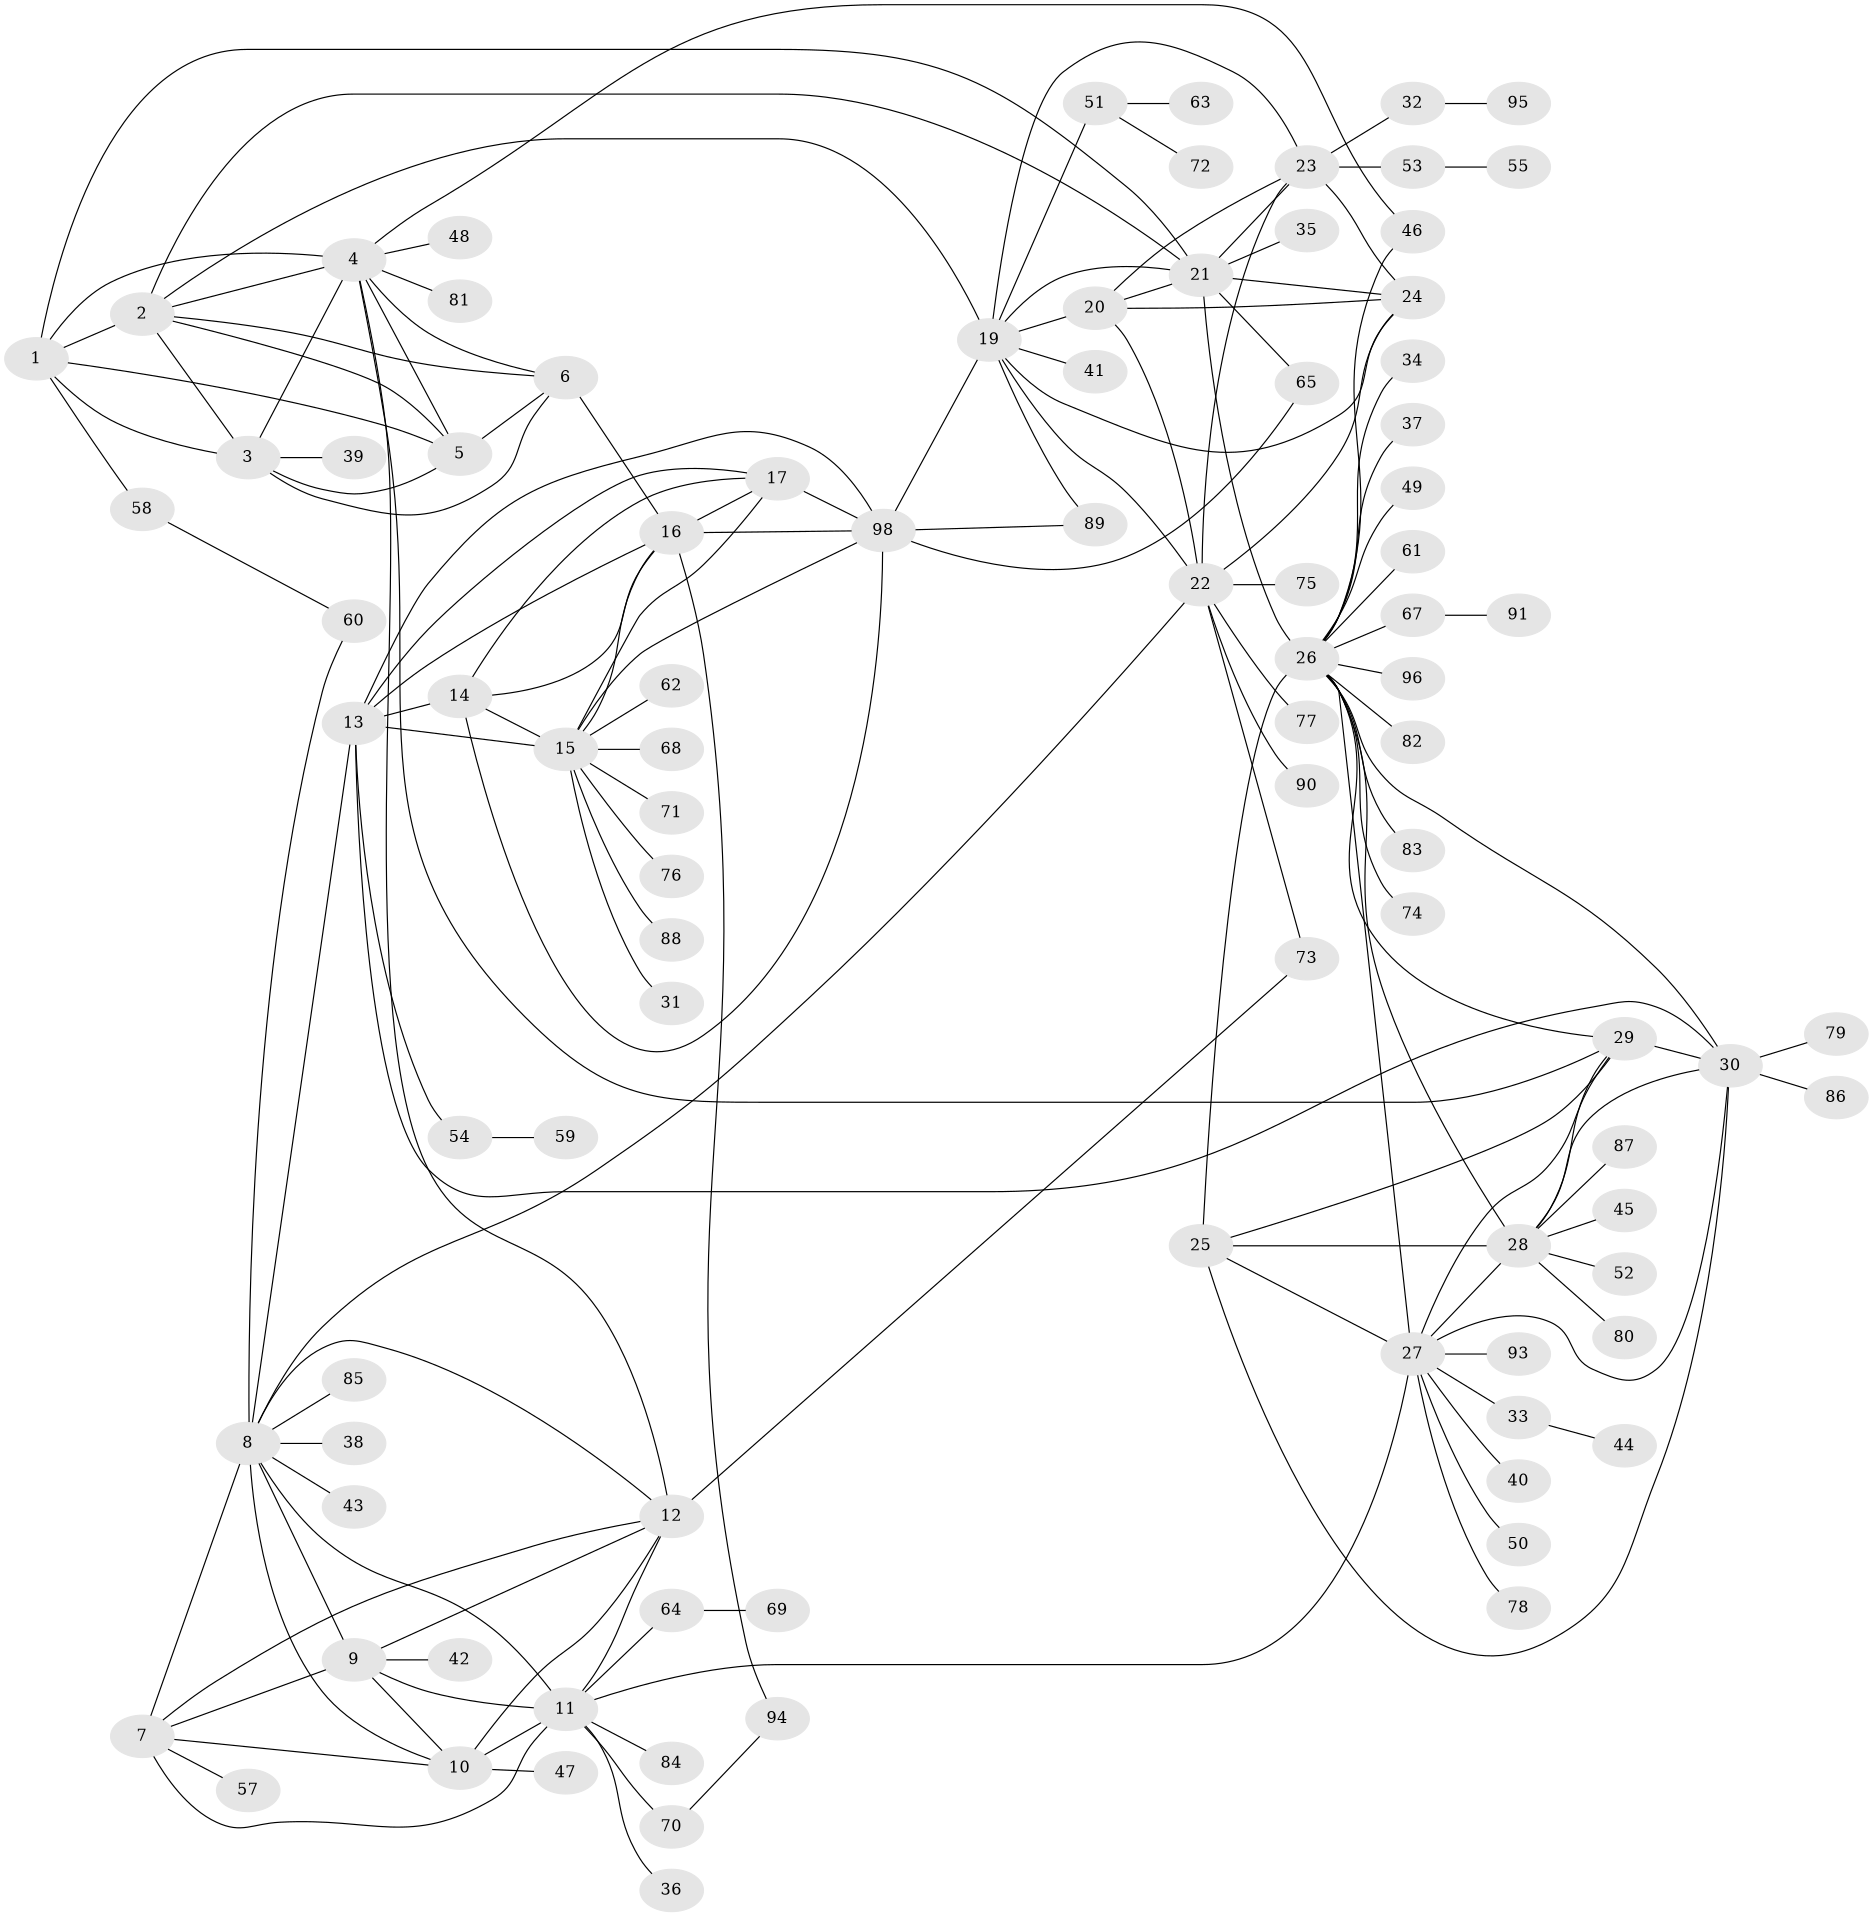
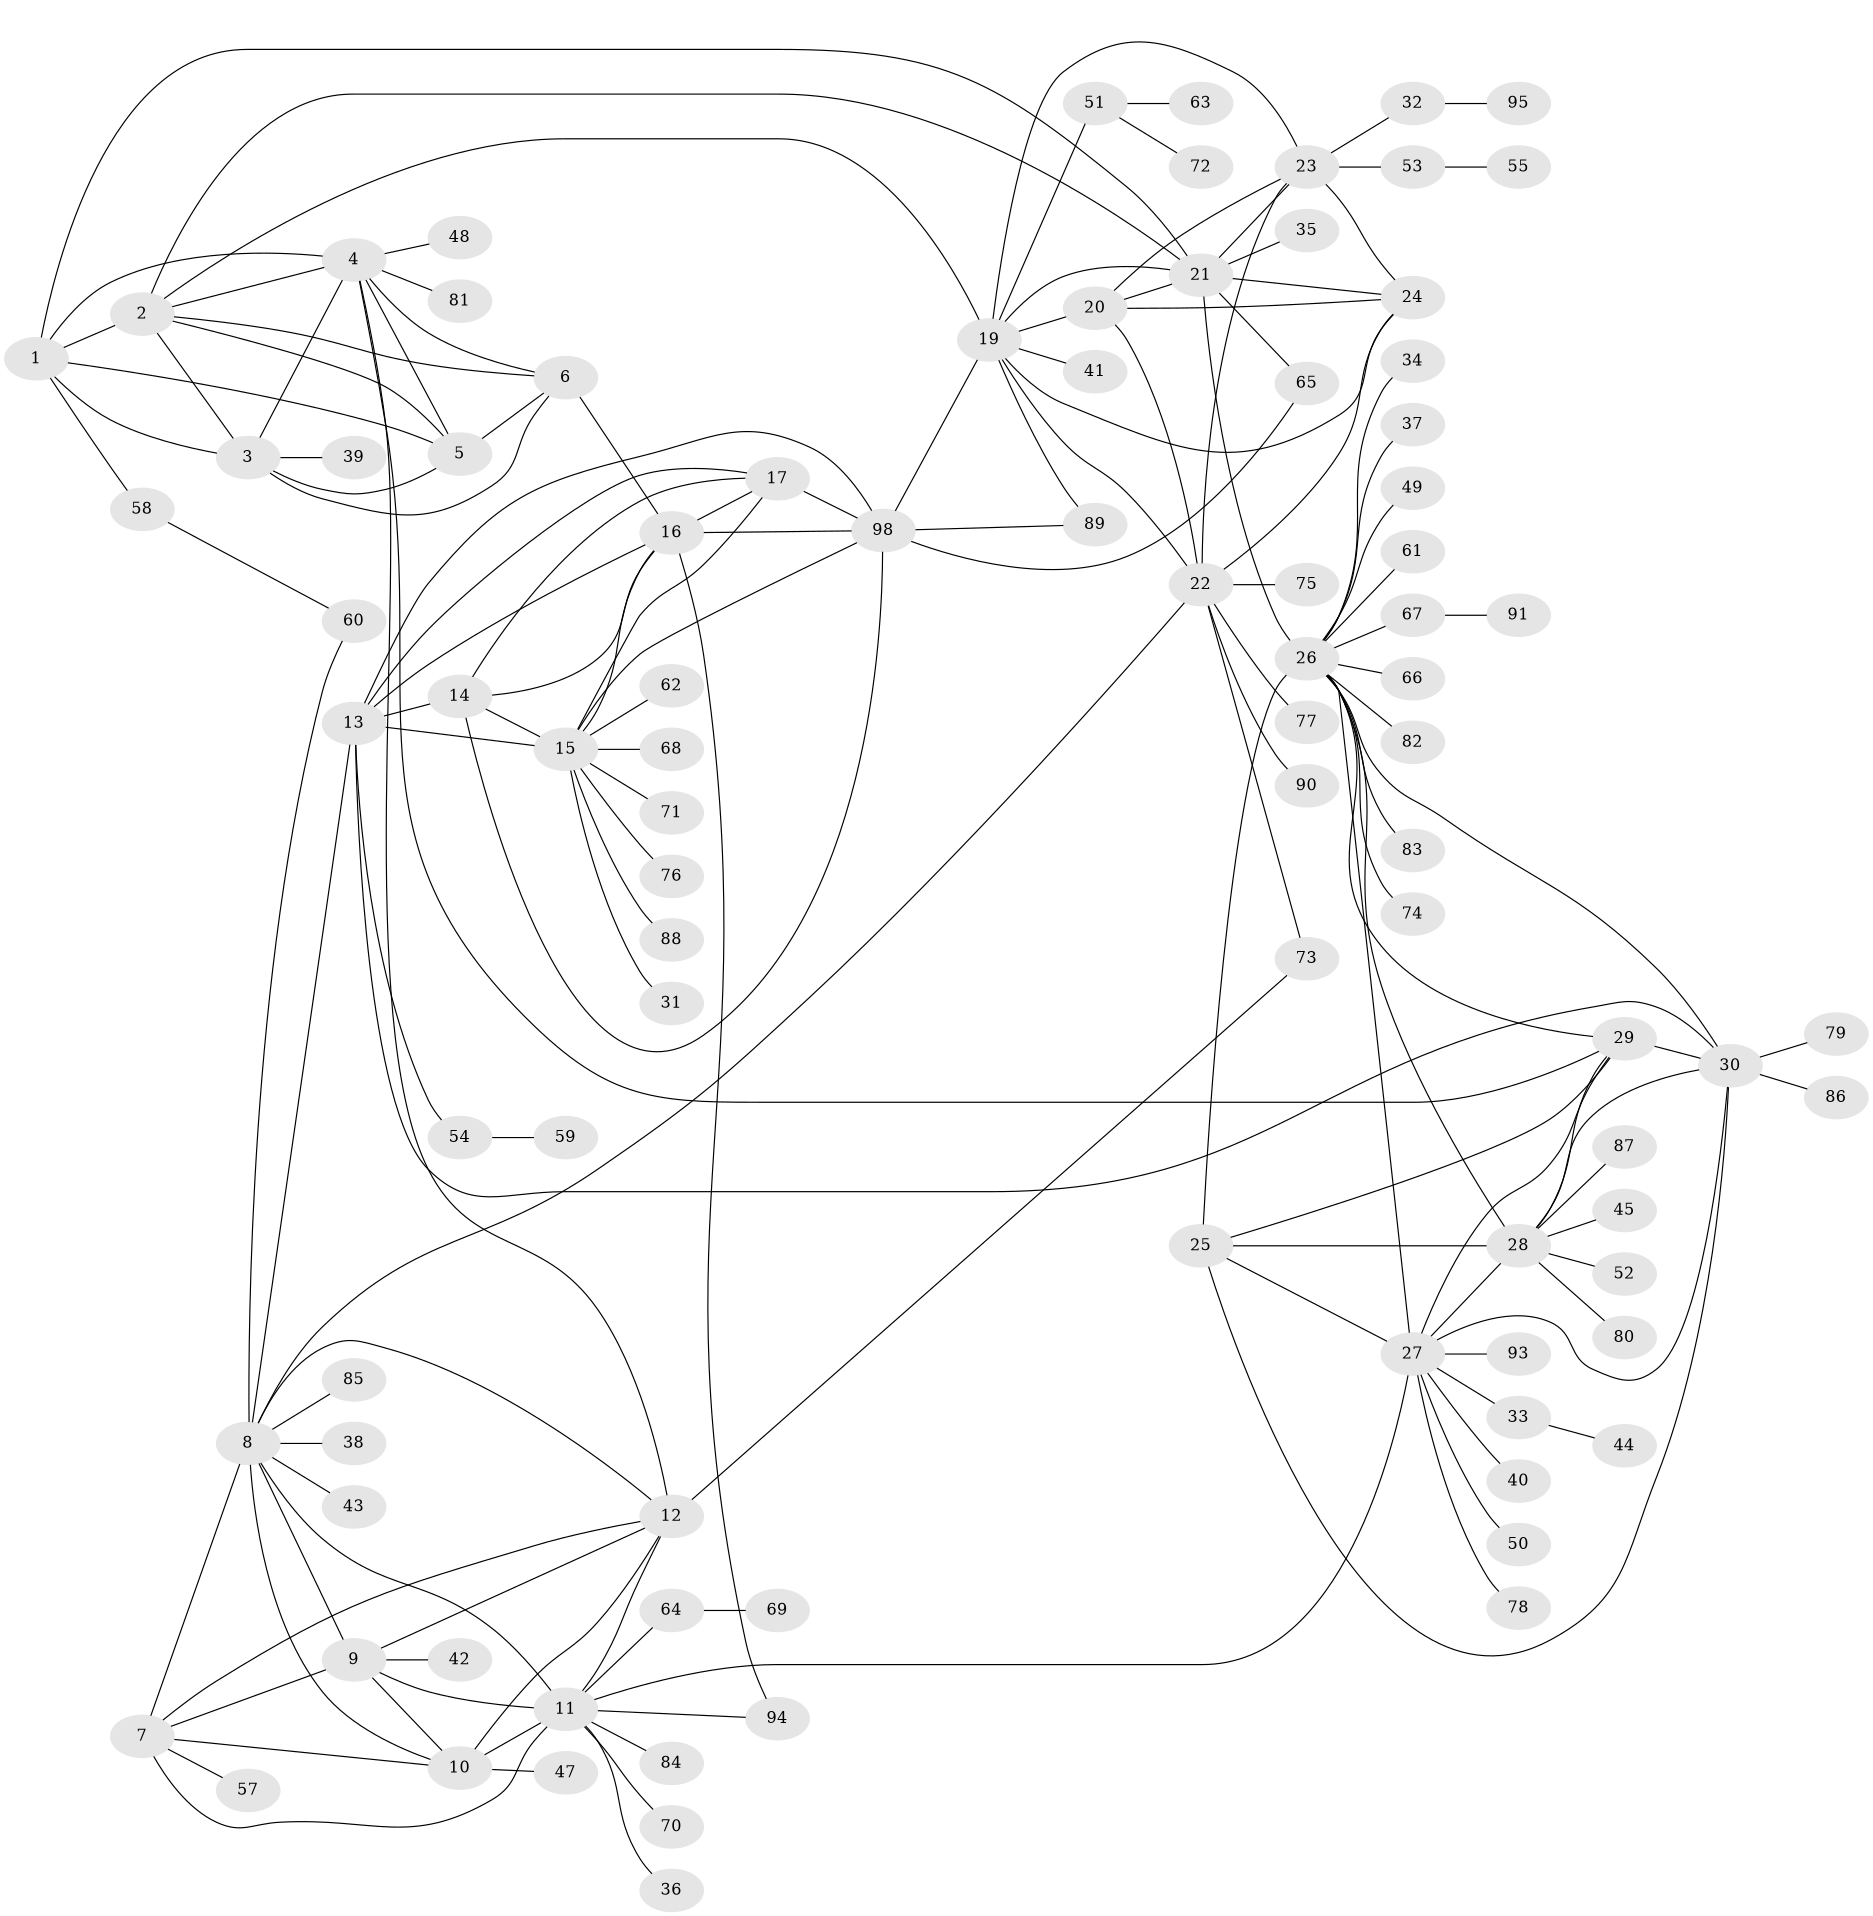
(1413, 232) -> none
(1413, 679) -> (1413, 679)
(725, 1773) -> (672, 1714)
